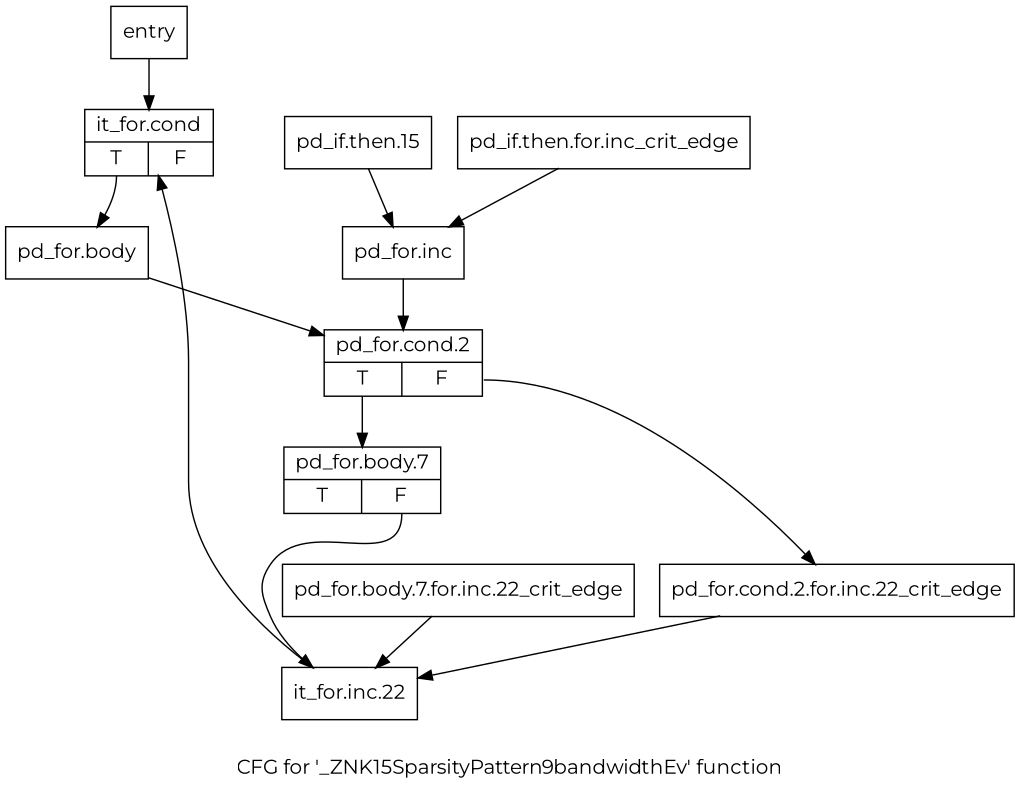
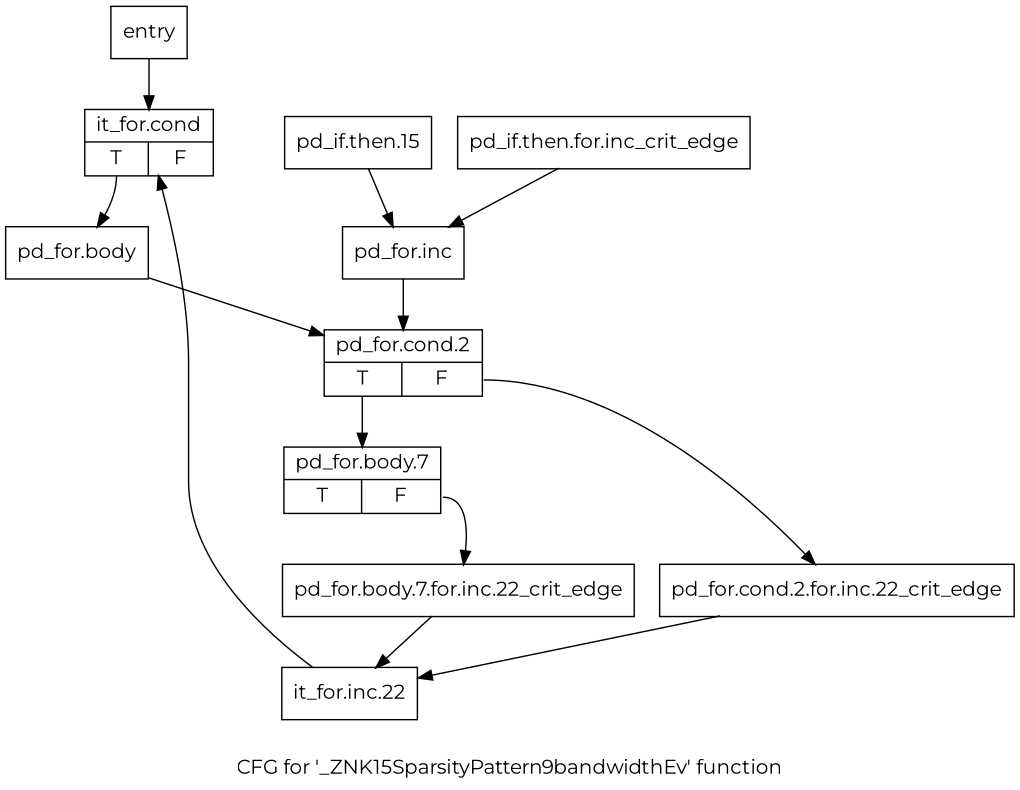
(288, 549) -> (464, 518)
